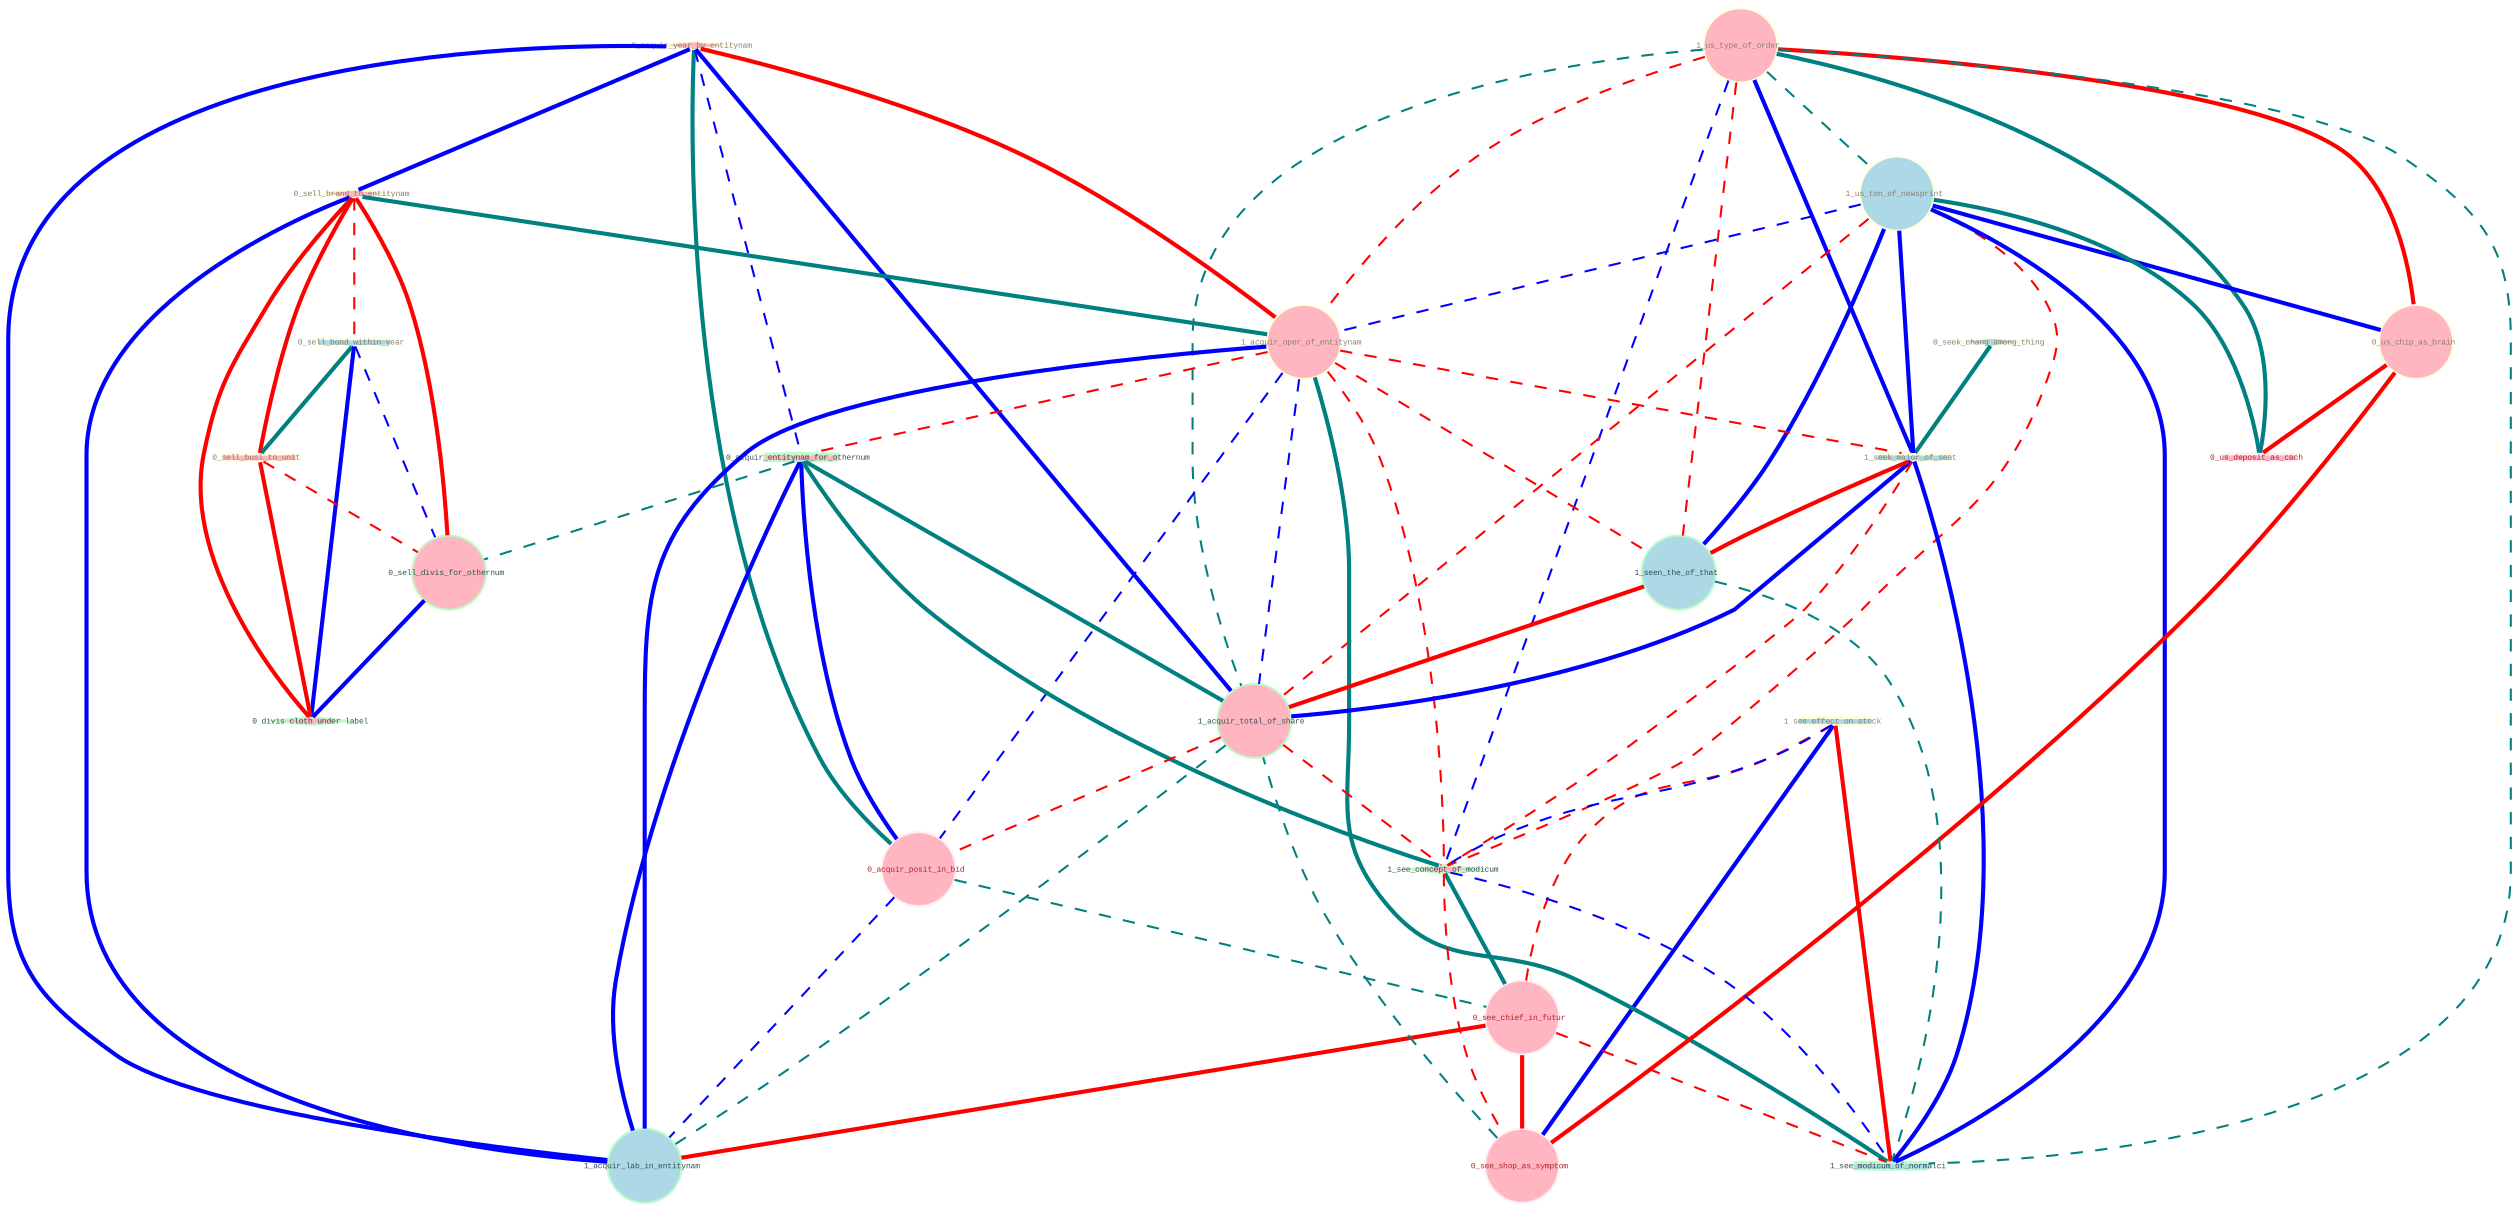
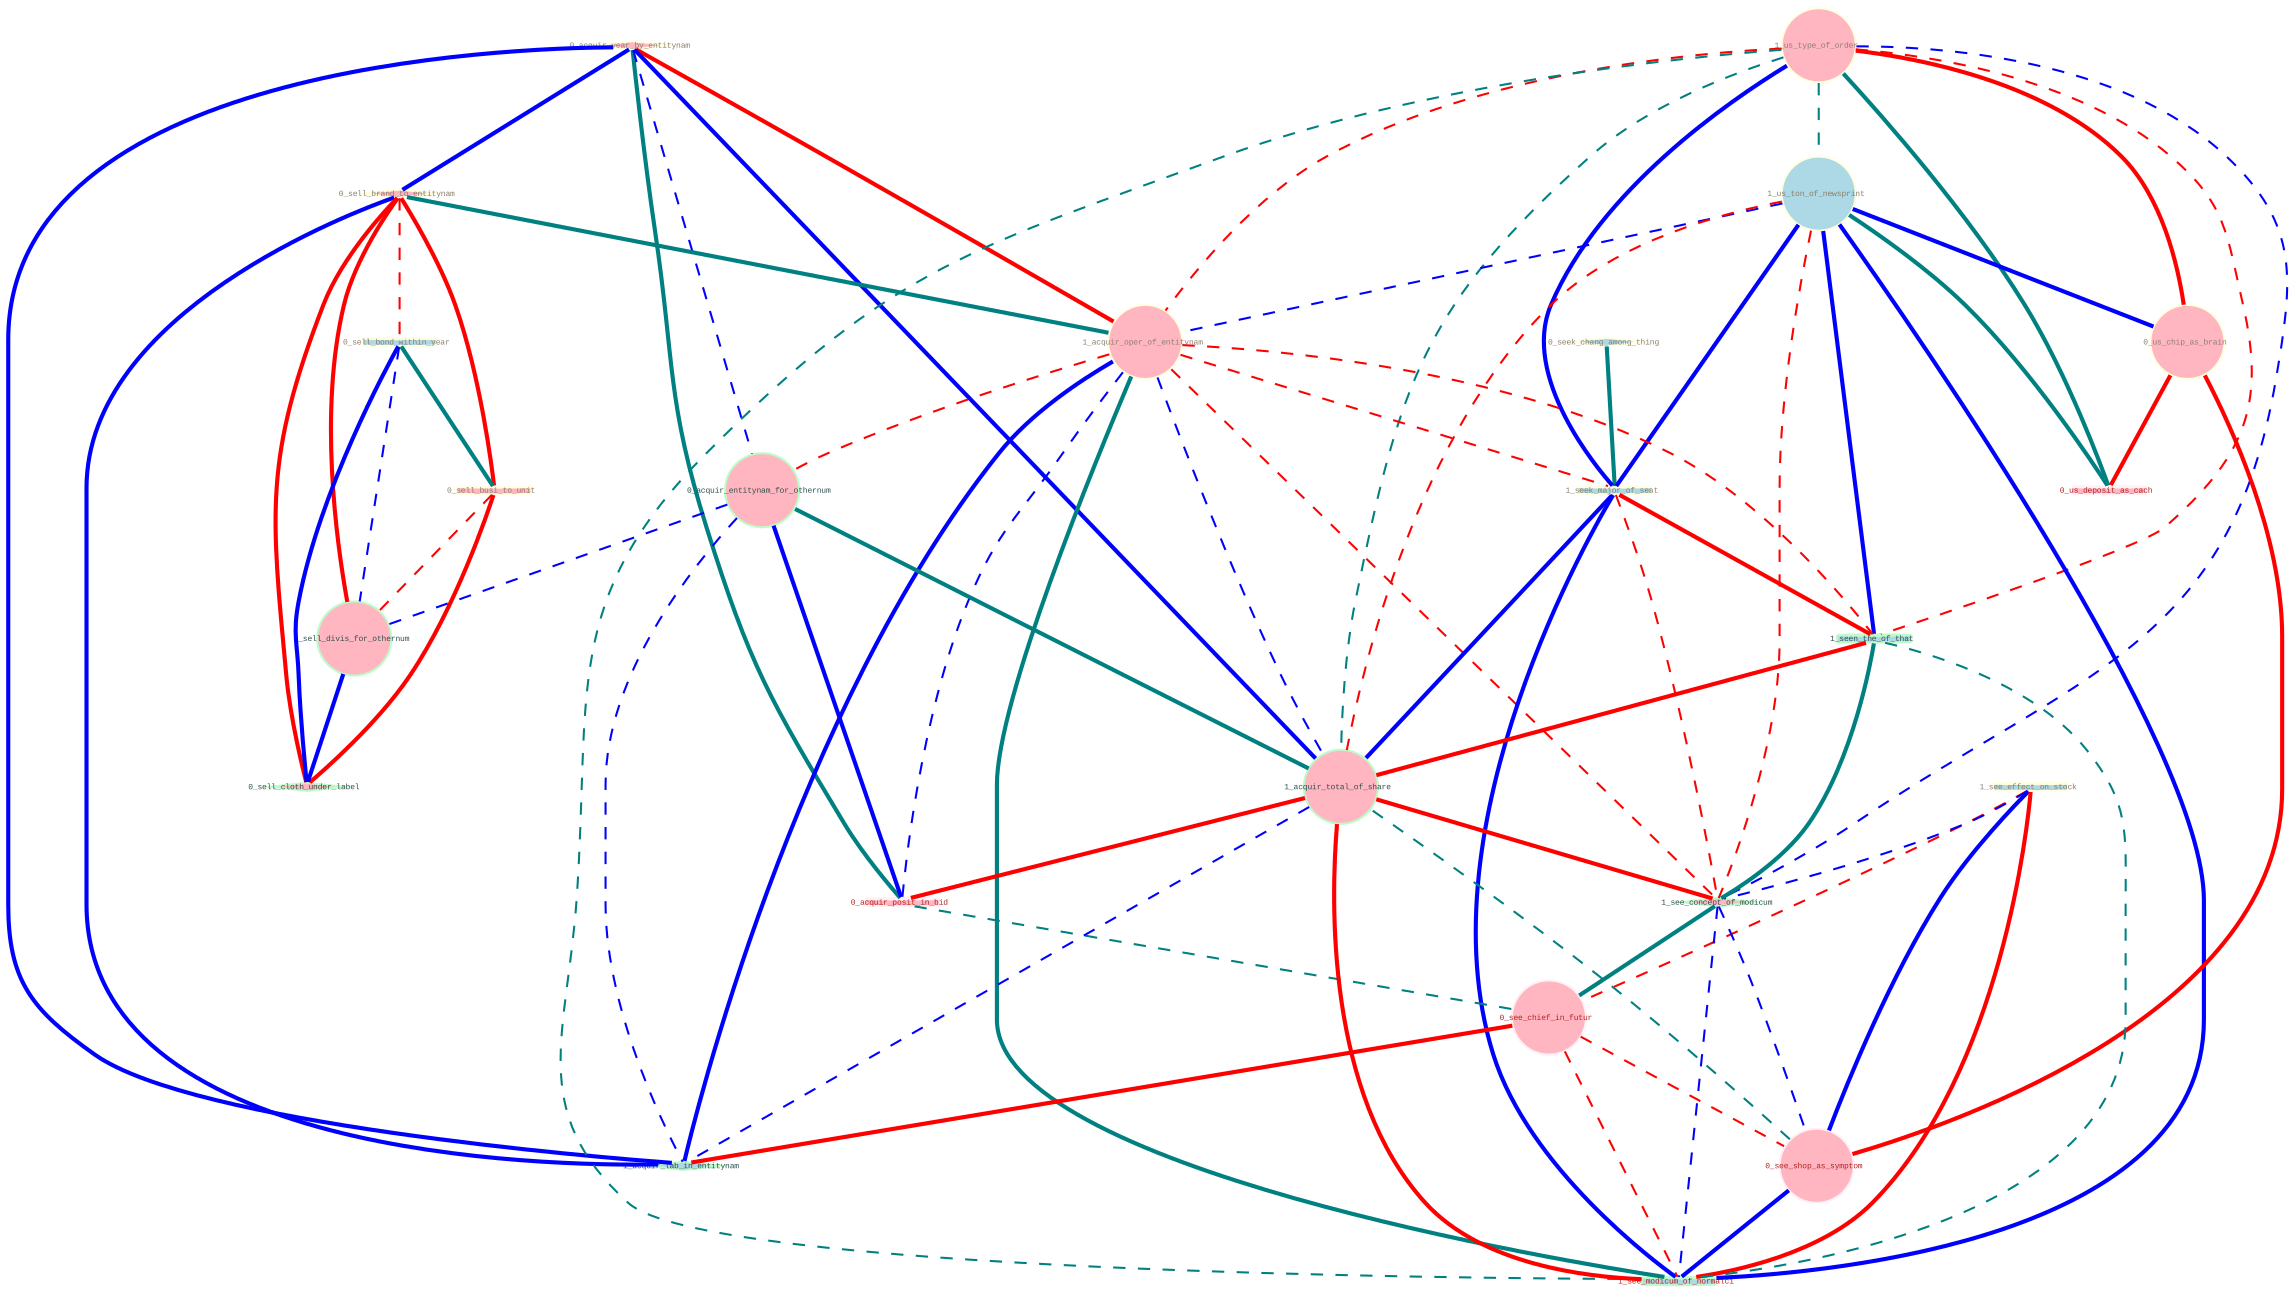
(801, 457) -> (762, 490)
(639, 510) -> (558, 564)
(1679, 573) -> (1874, 639)
(1086, 715) -> (1828, 790)
(311, 721) -> (307, 787)
(666, 788) -> (606, 828)
(1086, 795) -> (1108, 848)
(1362, 805) -> (1544, 849)
(919, 869) -> (902, 902)
(954, 950) -> (1014, 976)
(1457, 1015) -> (1765, 1017)
(782, 1017) -> none
(1522, 1092) -> (1682, 1091)
none -> (1381, 1134)
(645, 1166) -> (684, 1166)
(1891, 1166) -> (1679, 1281)
none -> (1735, 1233)
